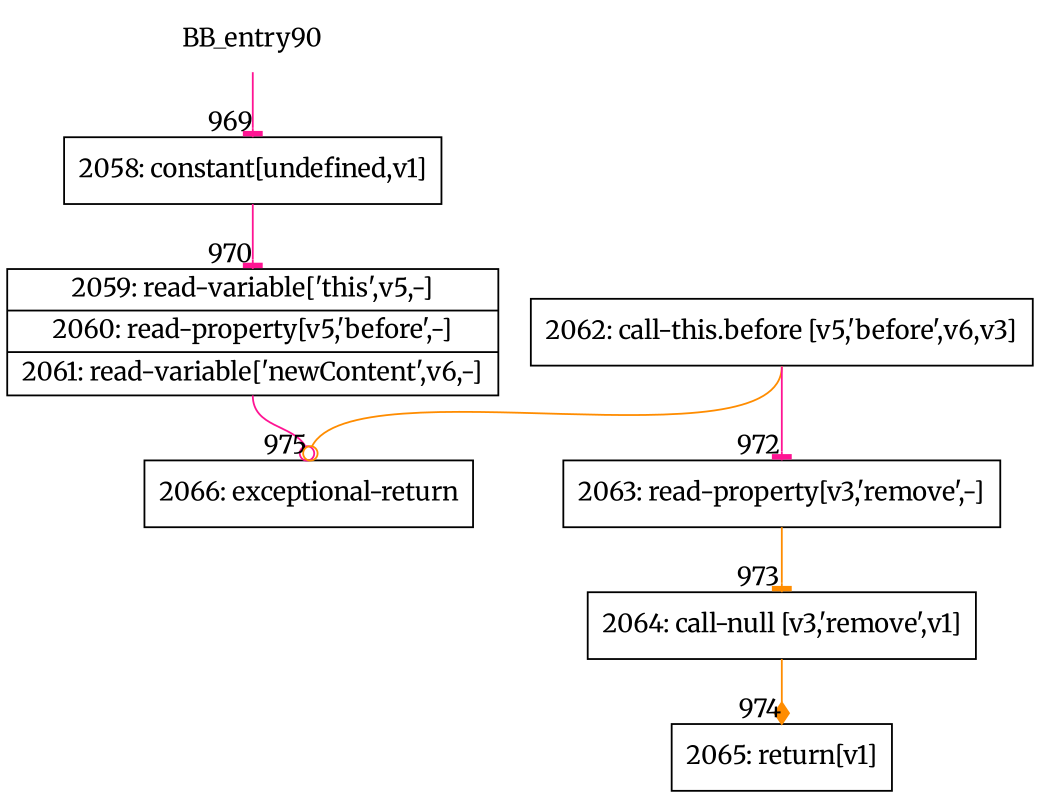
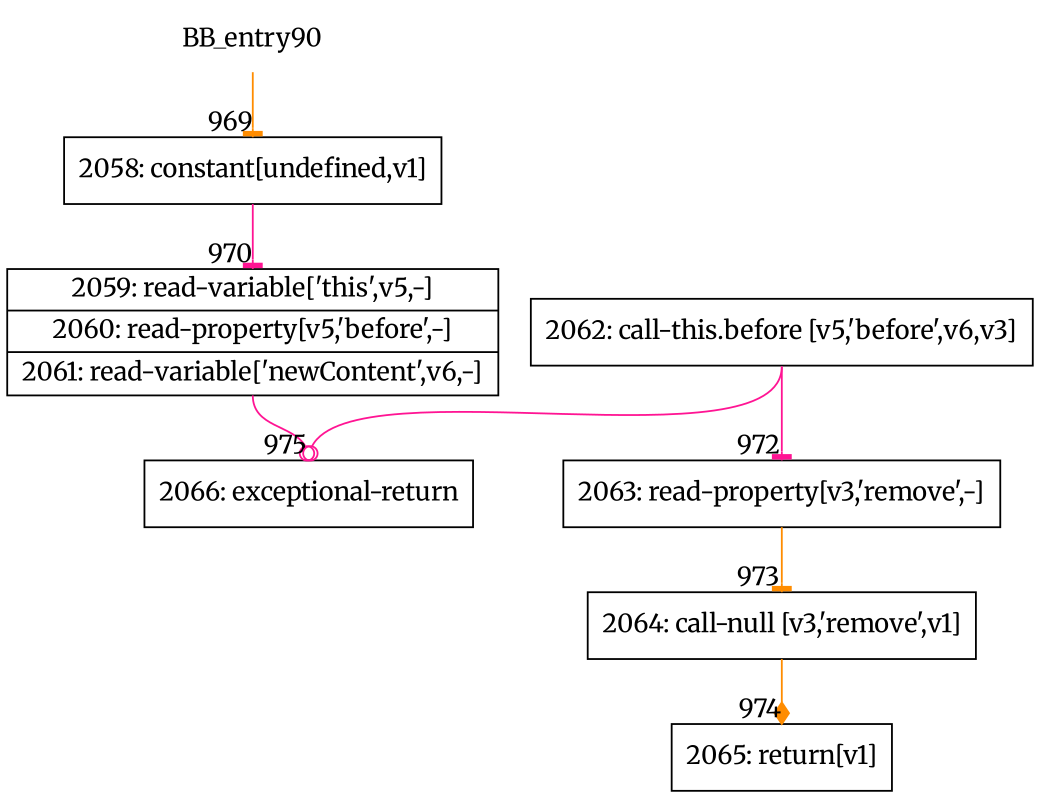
(253, 100) -> (253, 100)
(552, 414) -> (552, 414)
